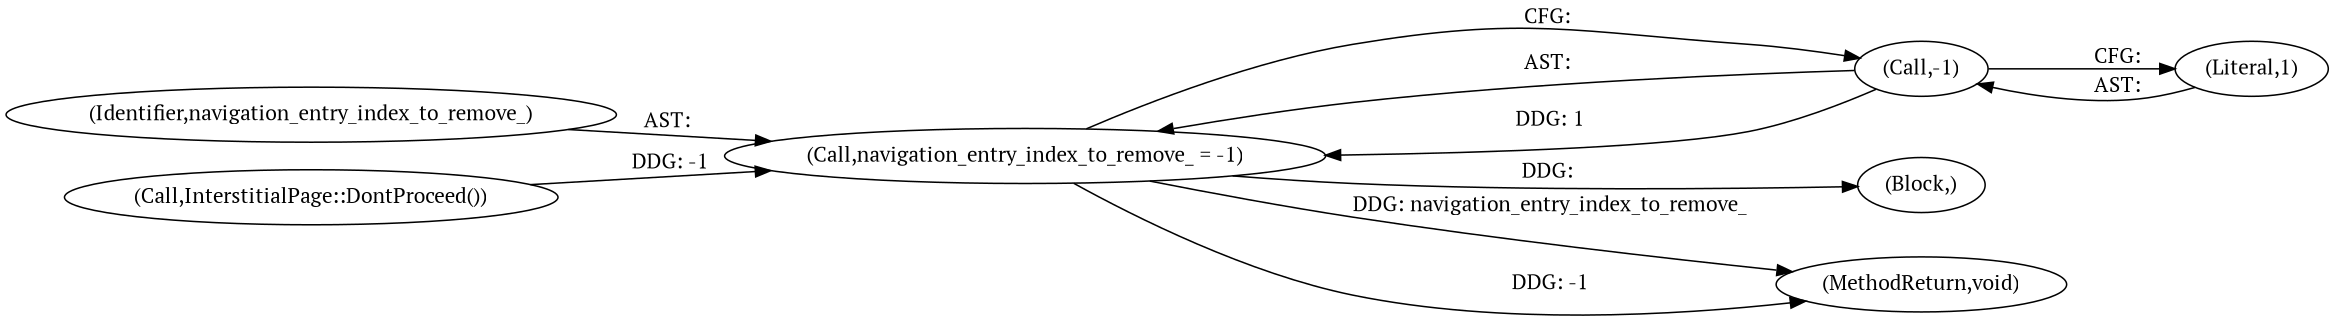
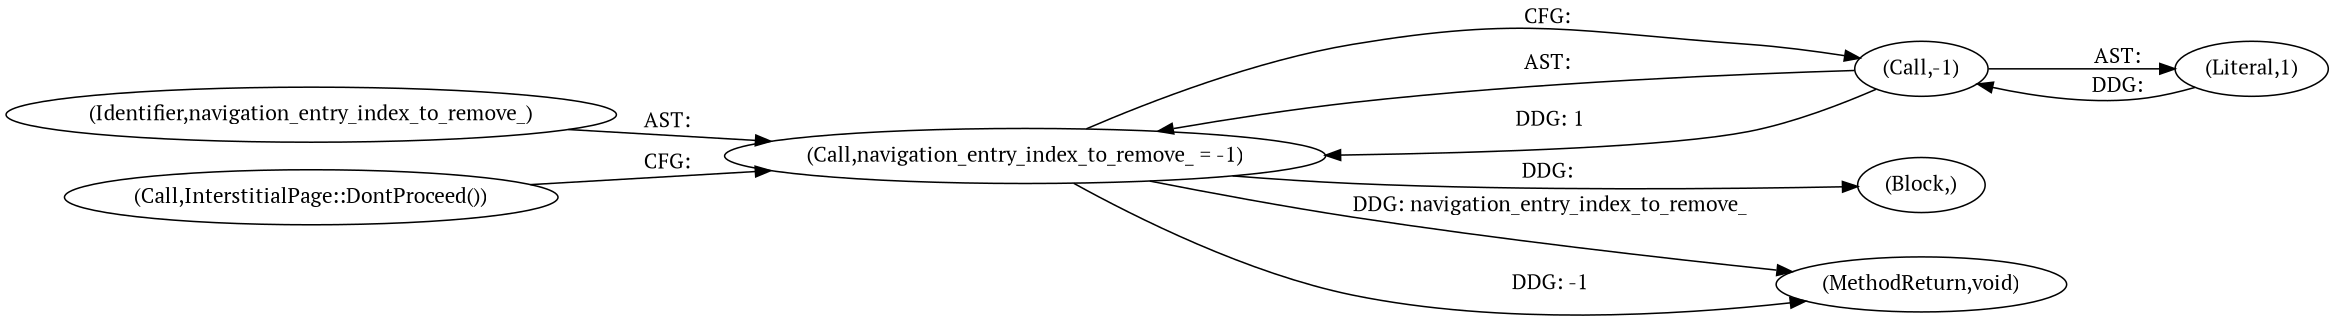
(2121, 57) -> (2121, 57)
(2121, 86) -> (2121, 86)
(671, 163) -> (671, 163)
